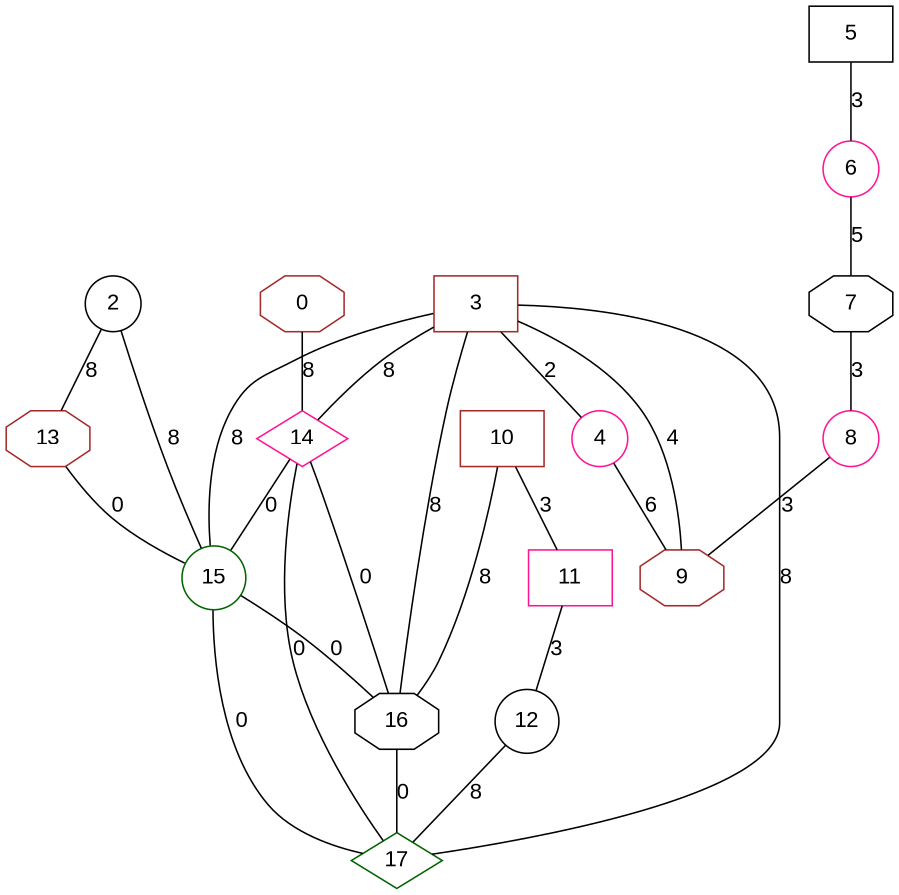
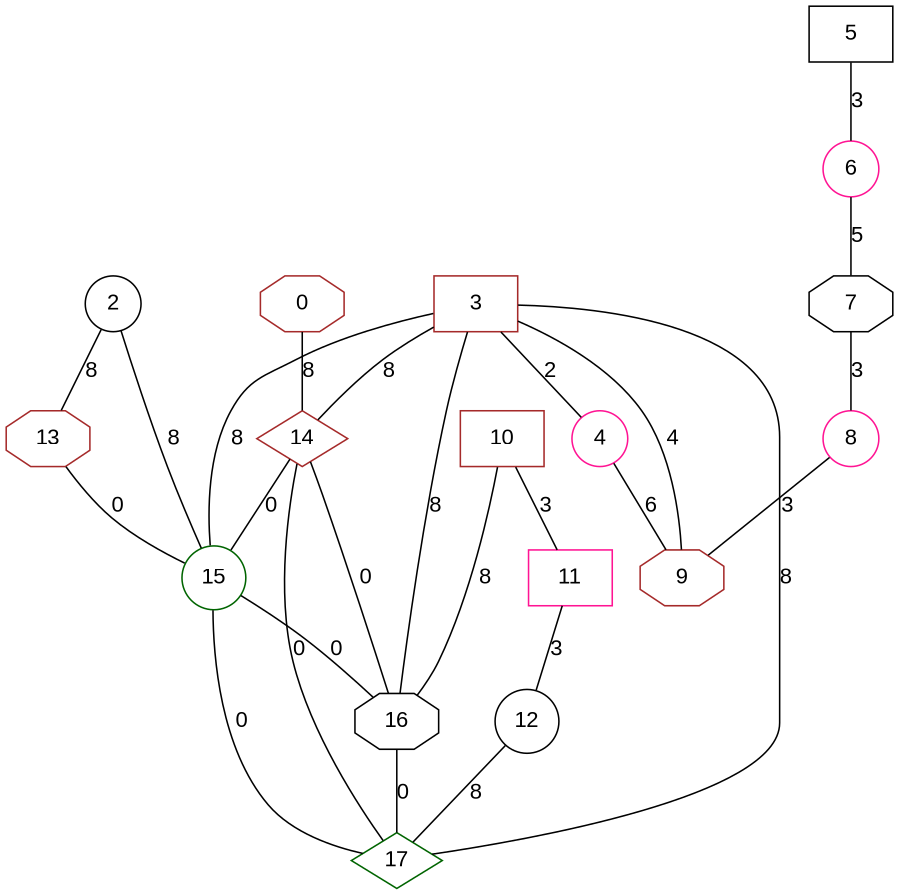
(302, 439) -> (302, 439)
